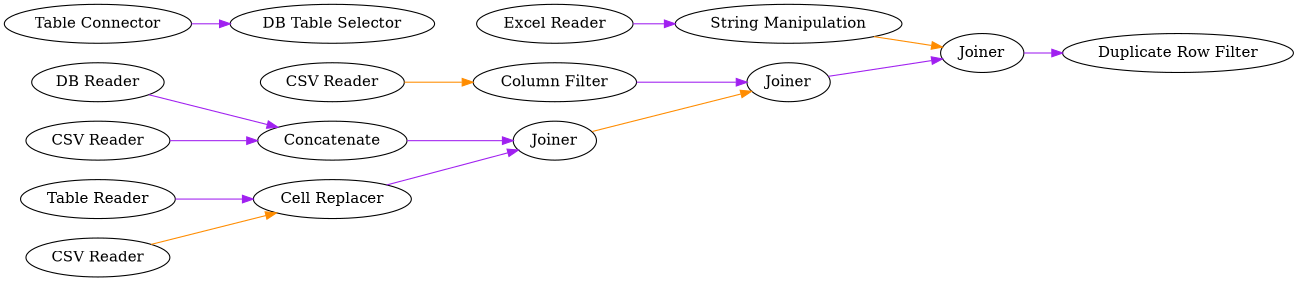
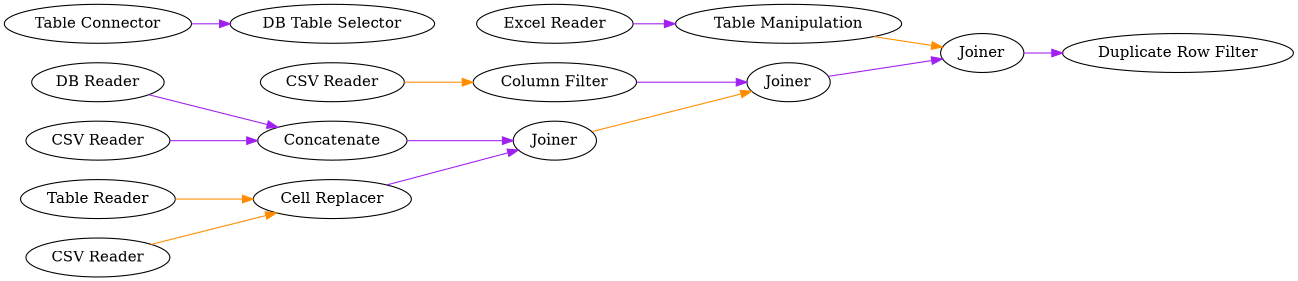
(789, 24) -> (789, 24)
(209, 199) -> (209, 199)
